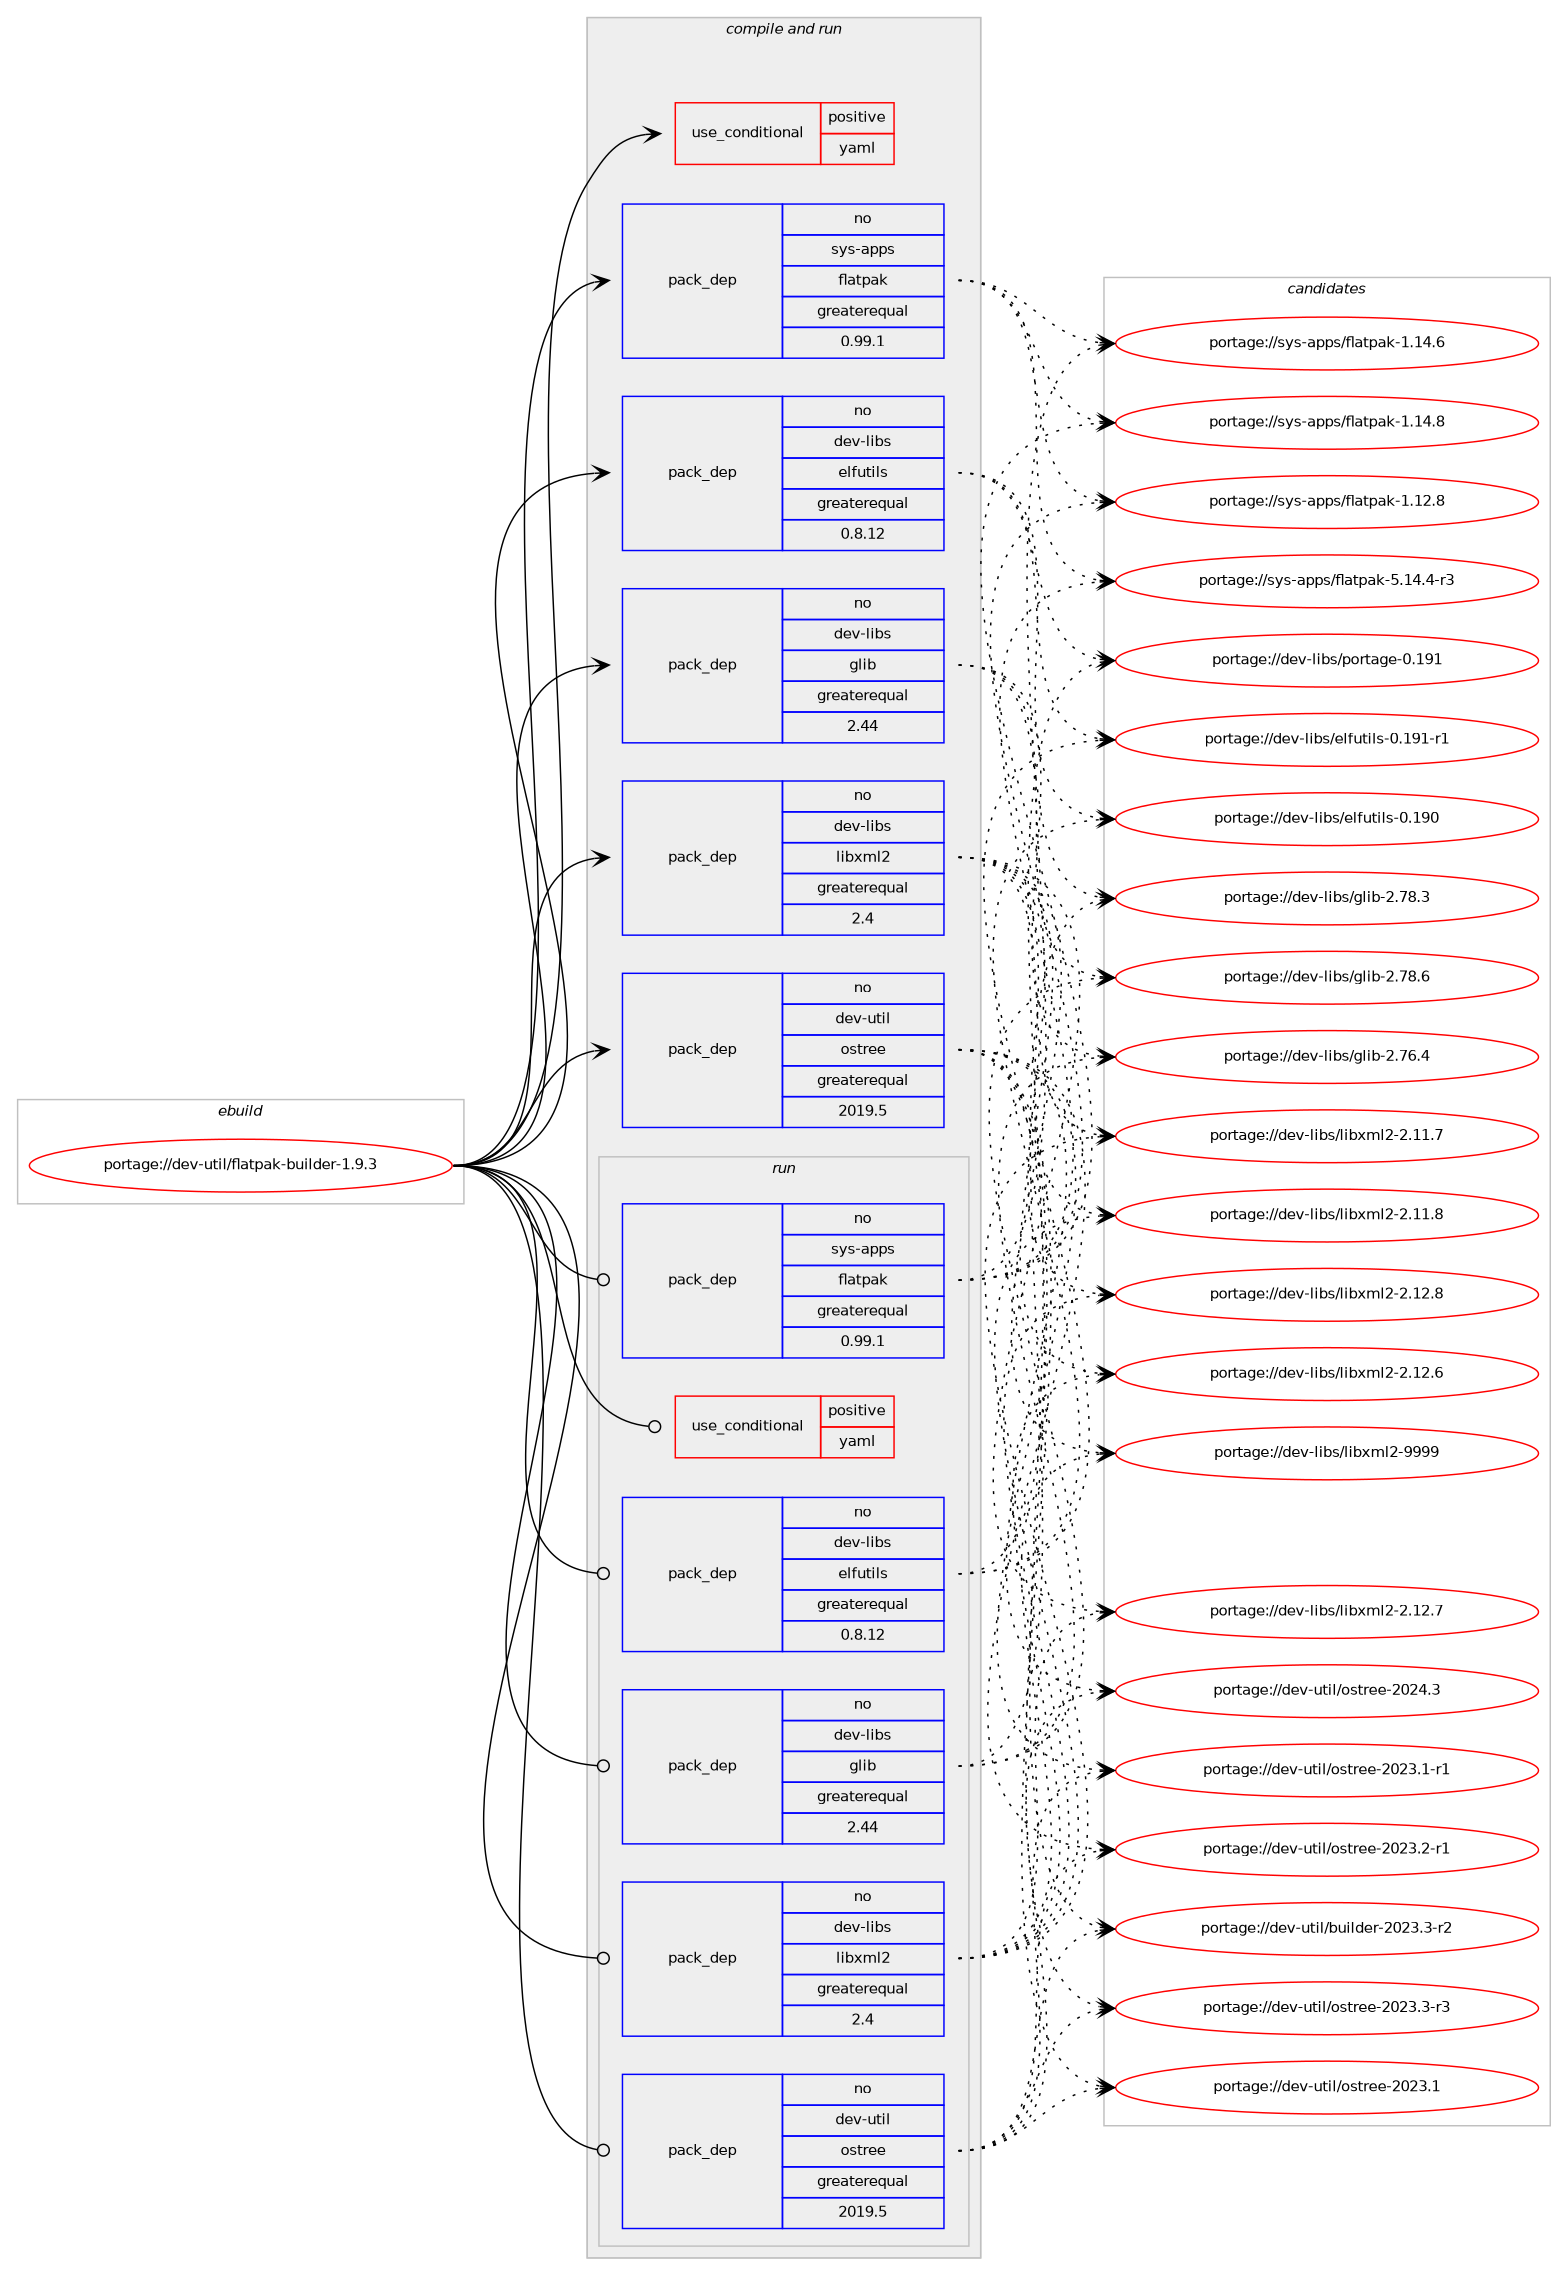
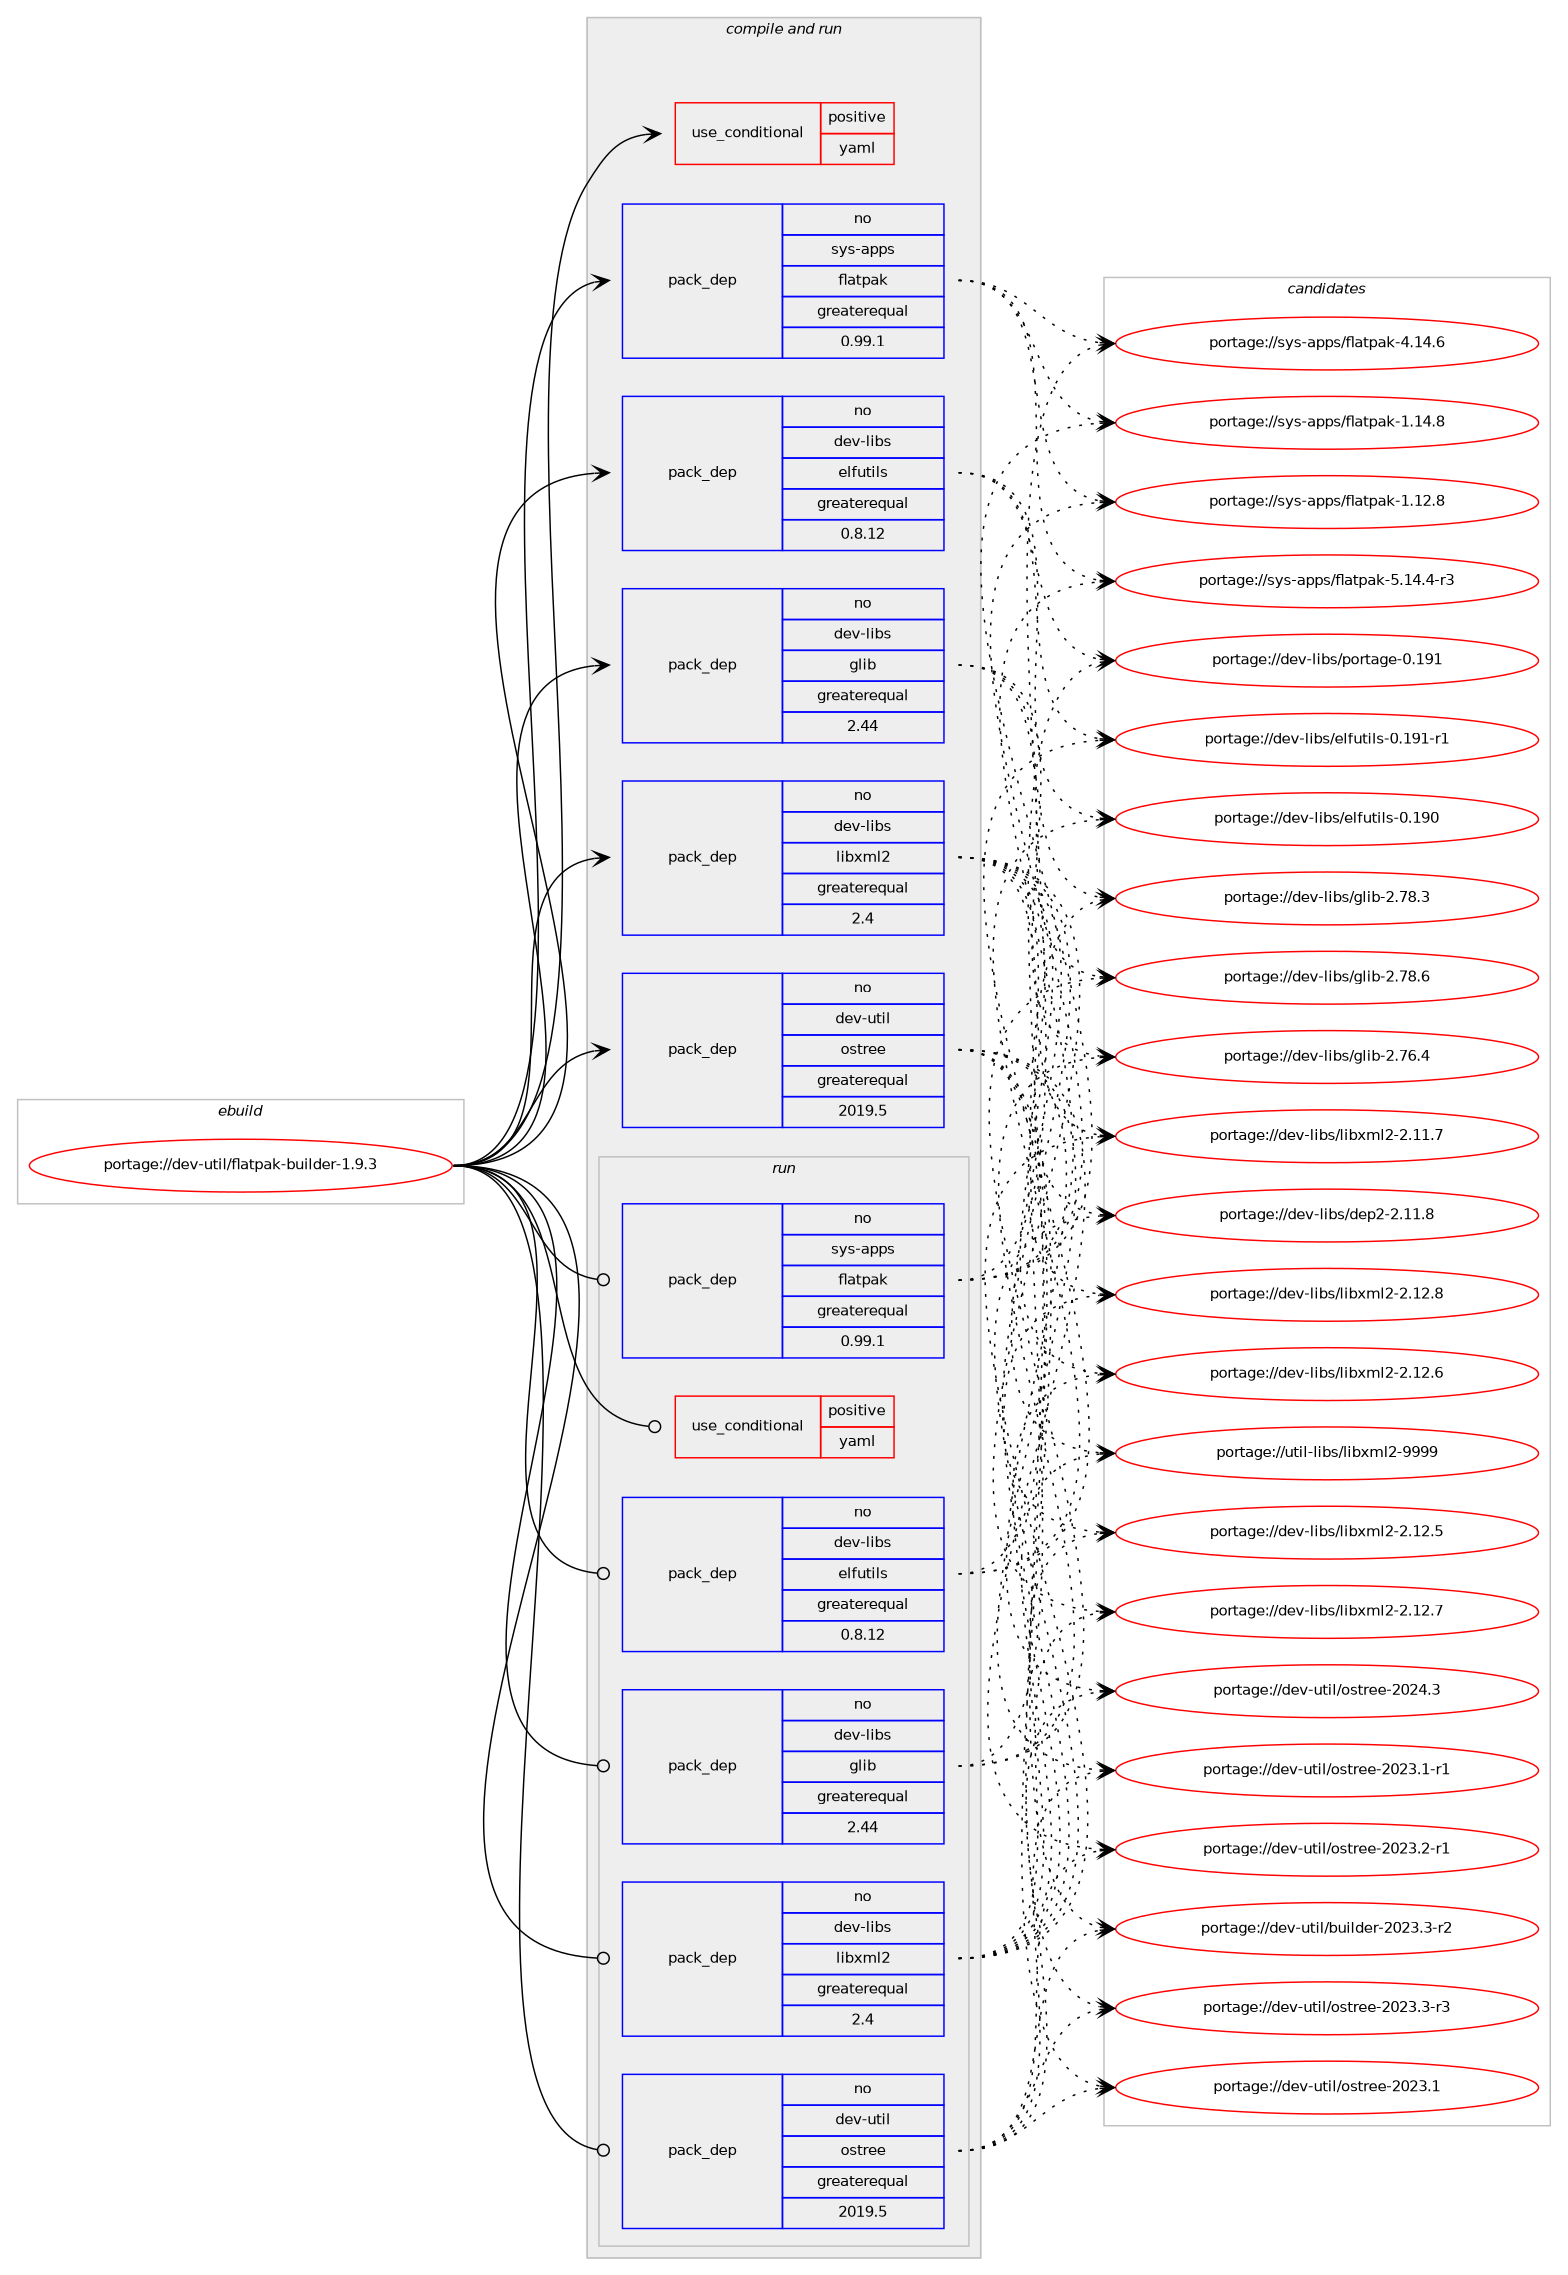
(1327, 344) -> (1327, 344)
(1327, 1216) -> (1327, 1216)
(1327, 1453) -> (1327, 1453)
none -> (1327, 1533)
